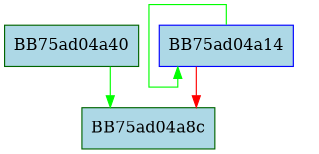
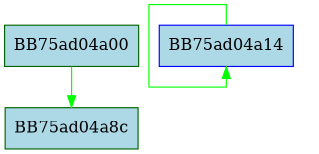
(72, 46) -> (72, 46)
(196, 81) -> none
